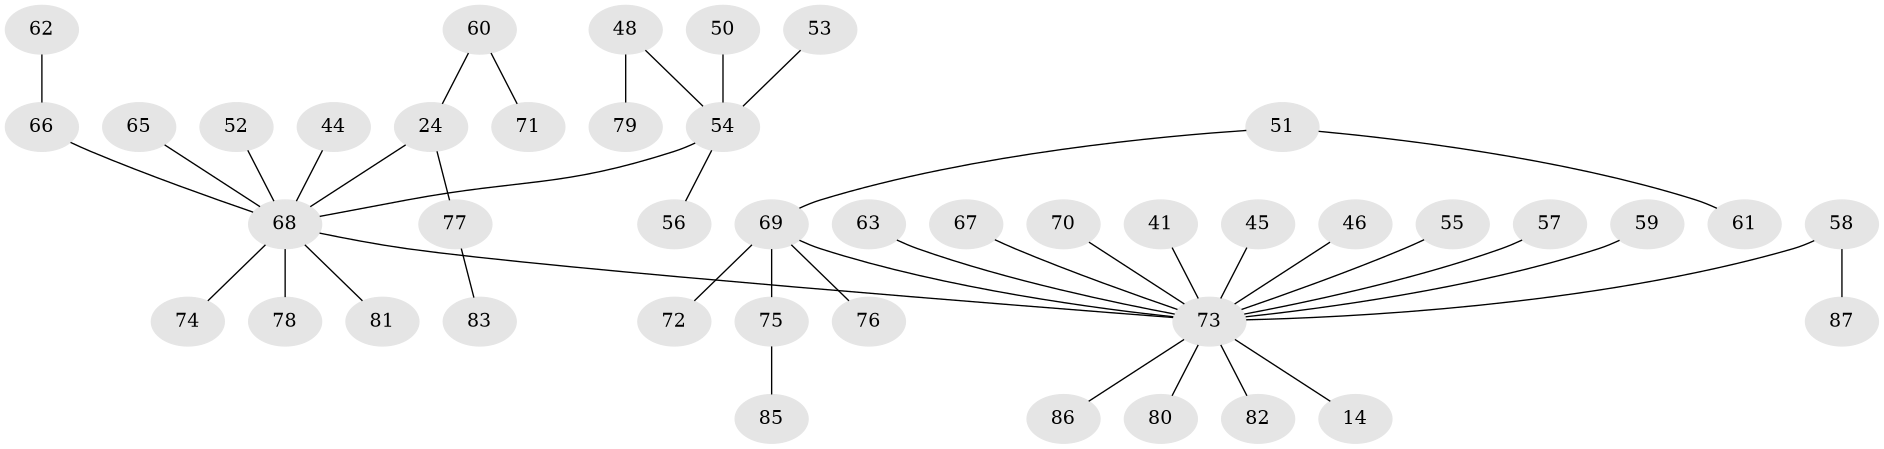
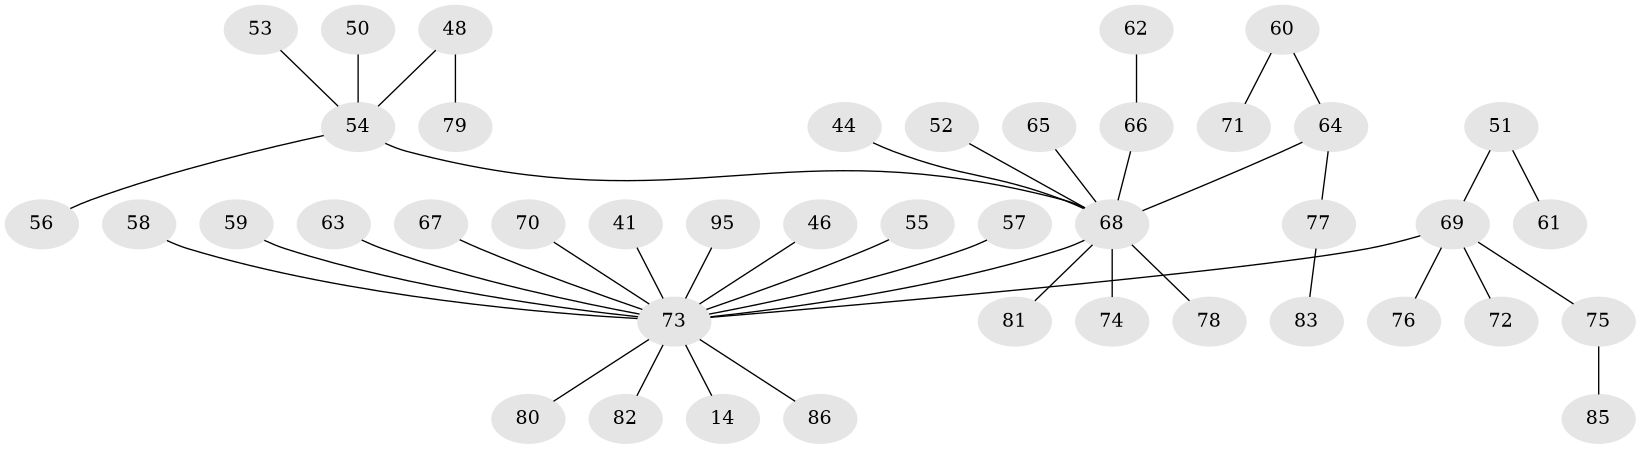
(431, 127) -> (1331, 127)
(1258, 224) -> (723, 224)
(1842, 322) -> none
